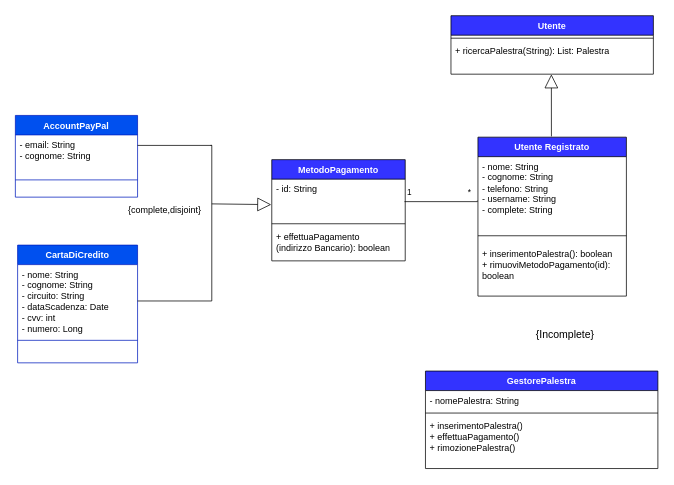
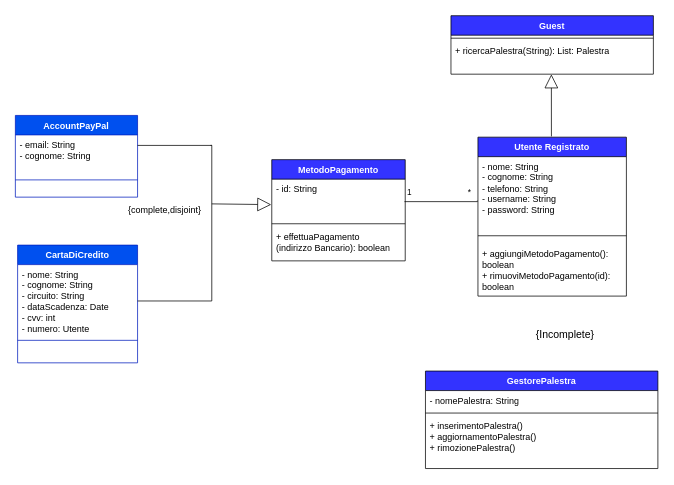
(552, 26) -> (552, 26)
(523, 189) -> (523, 189)
(553, 271) -> (553, 271)
(69, 302) -> (69, 302)
(483, 437) -> (490, 437)
